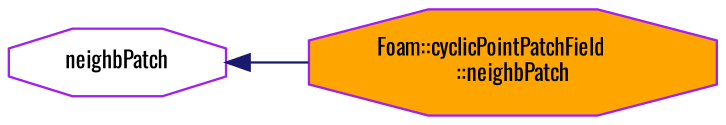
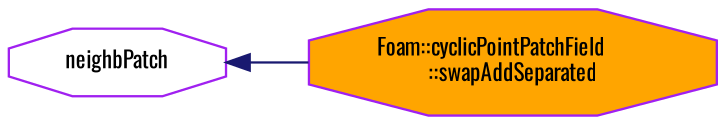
(513, 62) -> (513, 62)
